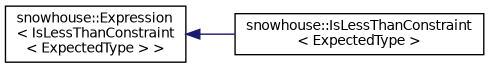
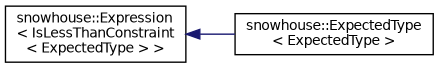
(359, 34) -> (334, 34)
